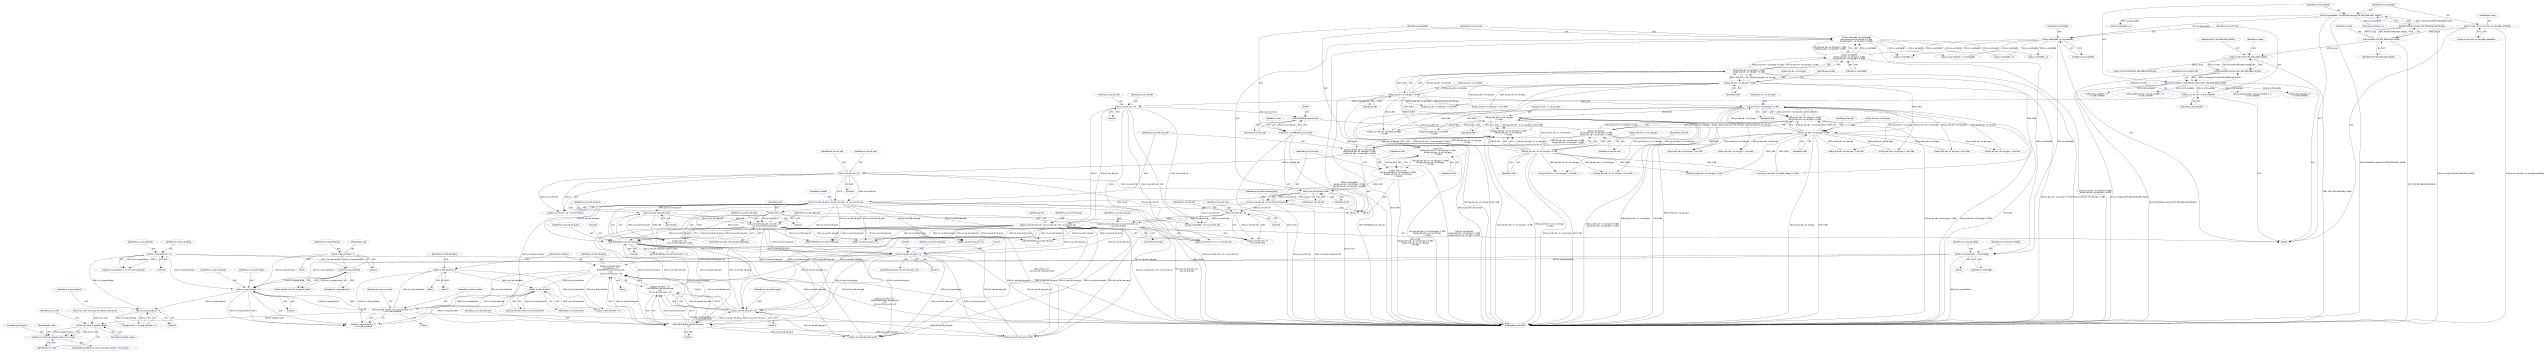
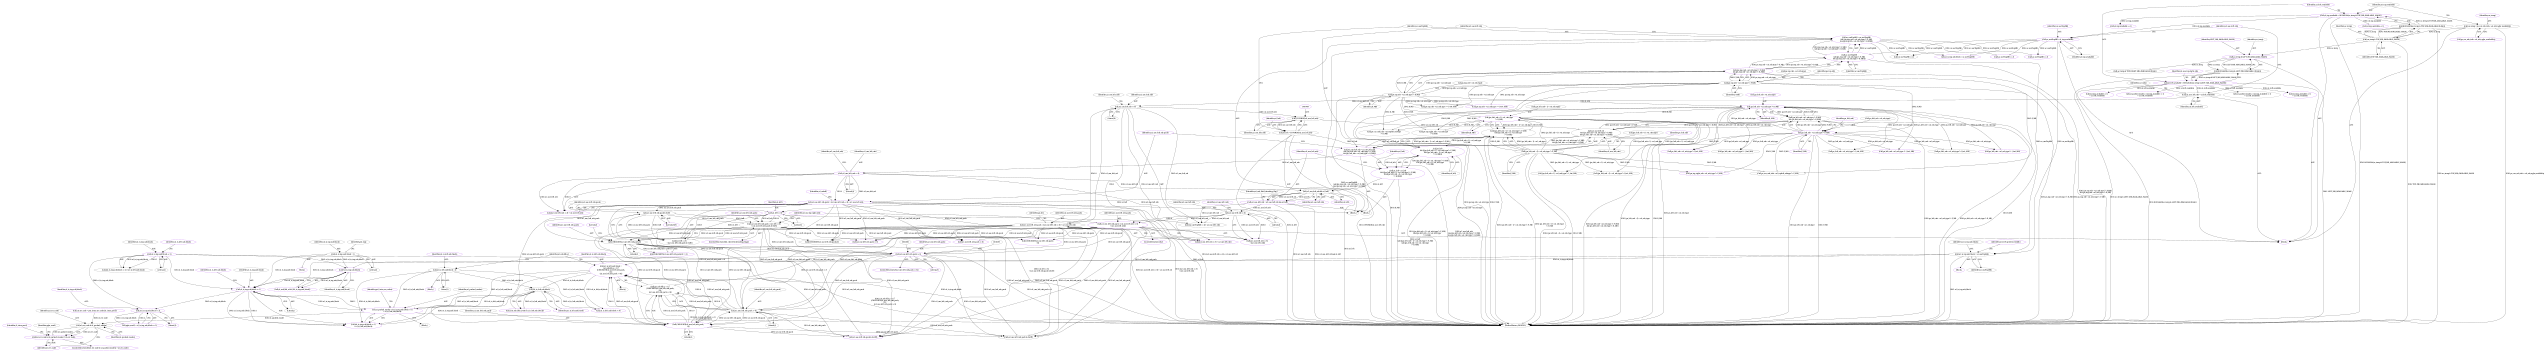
(1408, 112) -> (1408, 112)
